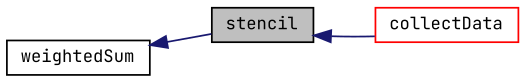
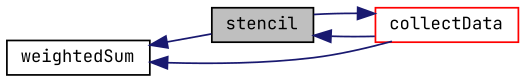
none -> (336, 14)
none -> (281, 61)
